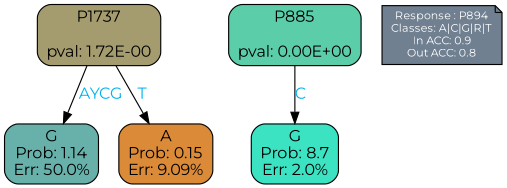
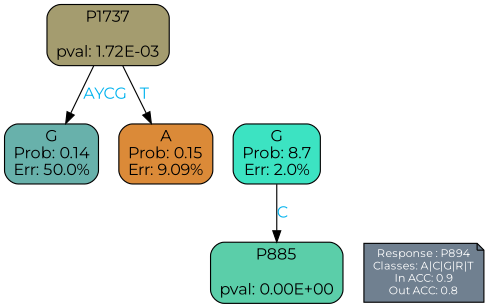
(99, 35) -> (108, 35)
(295, 89) -> (277, 207)
(52, 154) -> (52, 154)
